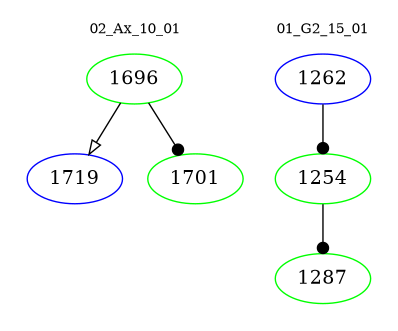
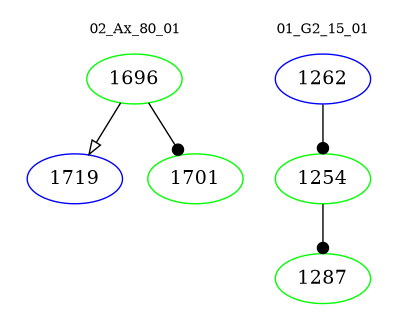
(135, 30) -> (135, 30)
